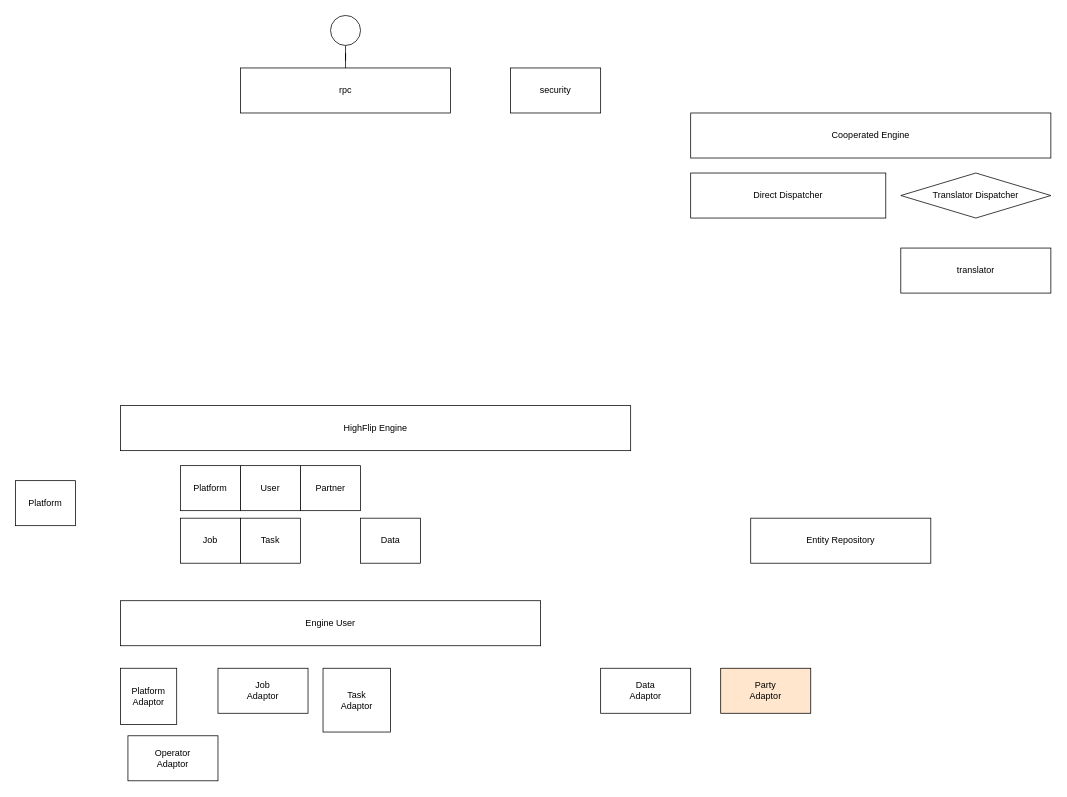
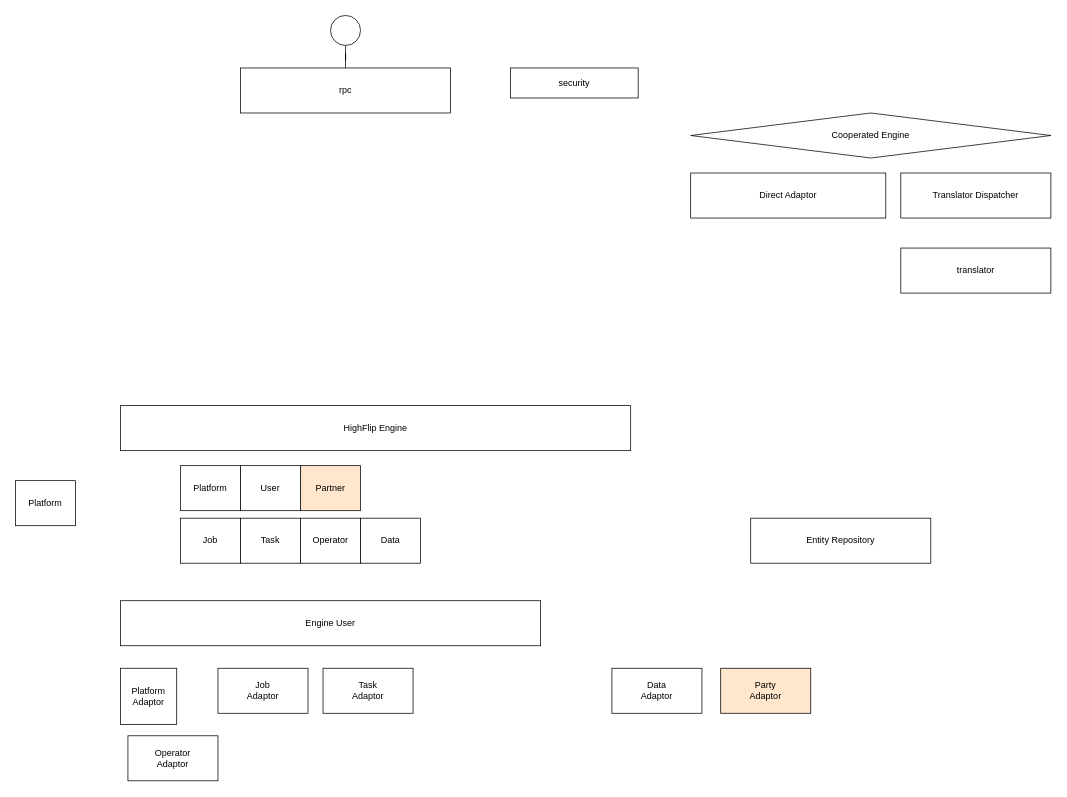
(555, 90) -> (574, 83)
(870, 135) -> (870, 135)
(788, 195) -> (788, 195)
(975, 195) -> (975, 195)
(330, 488) -> (330, 488)
none -> (330, 540)
(645, 690) -> (657, 690)
(357, 700) -> (368, 690)
